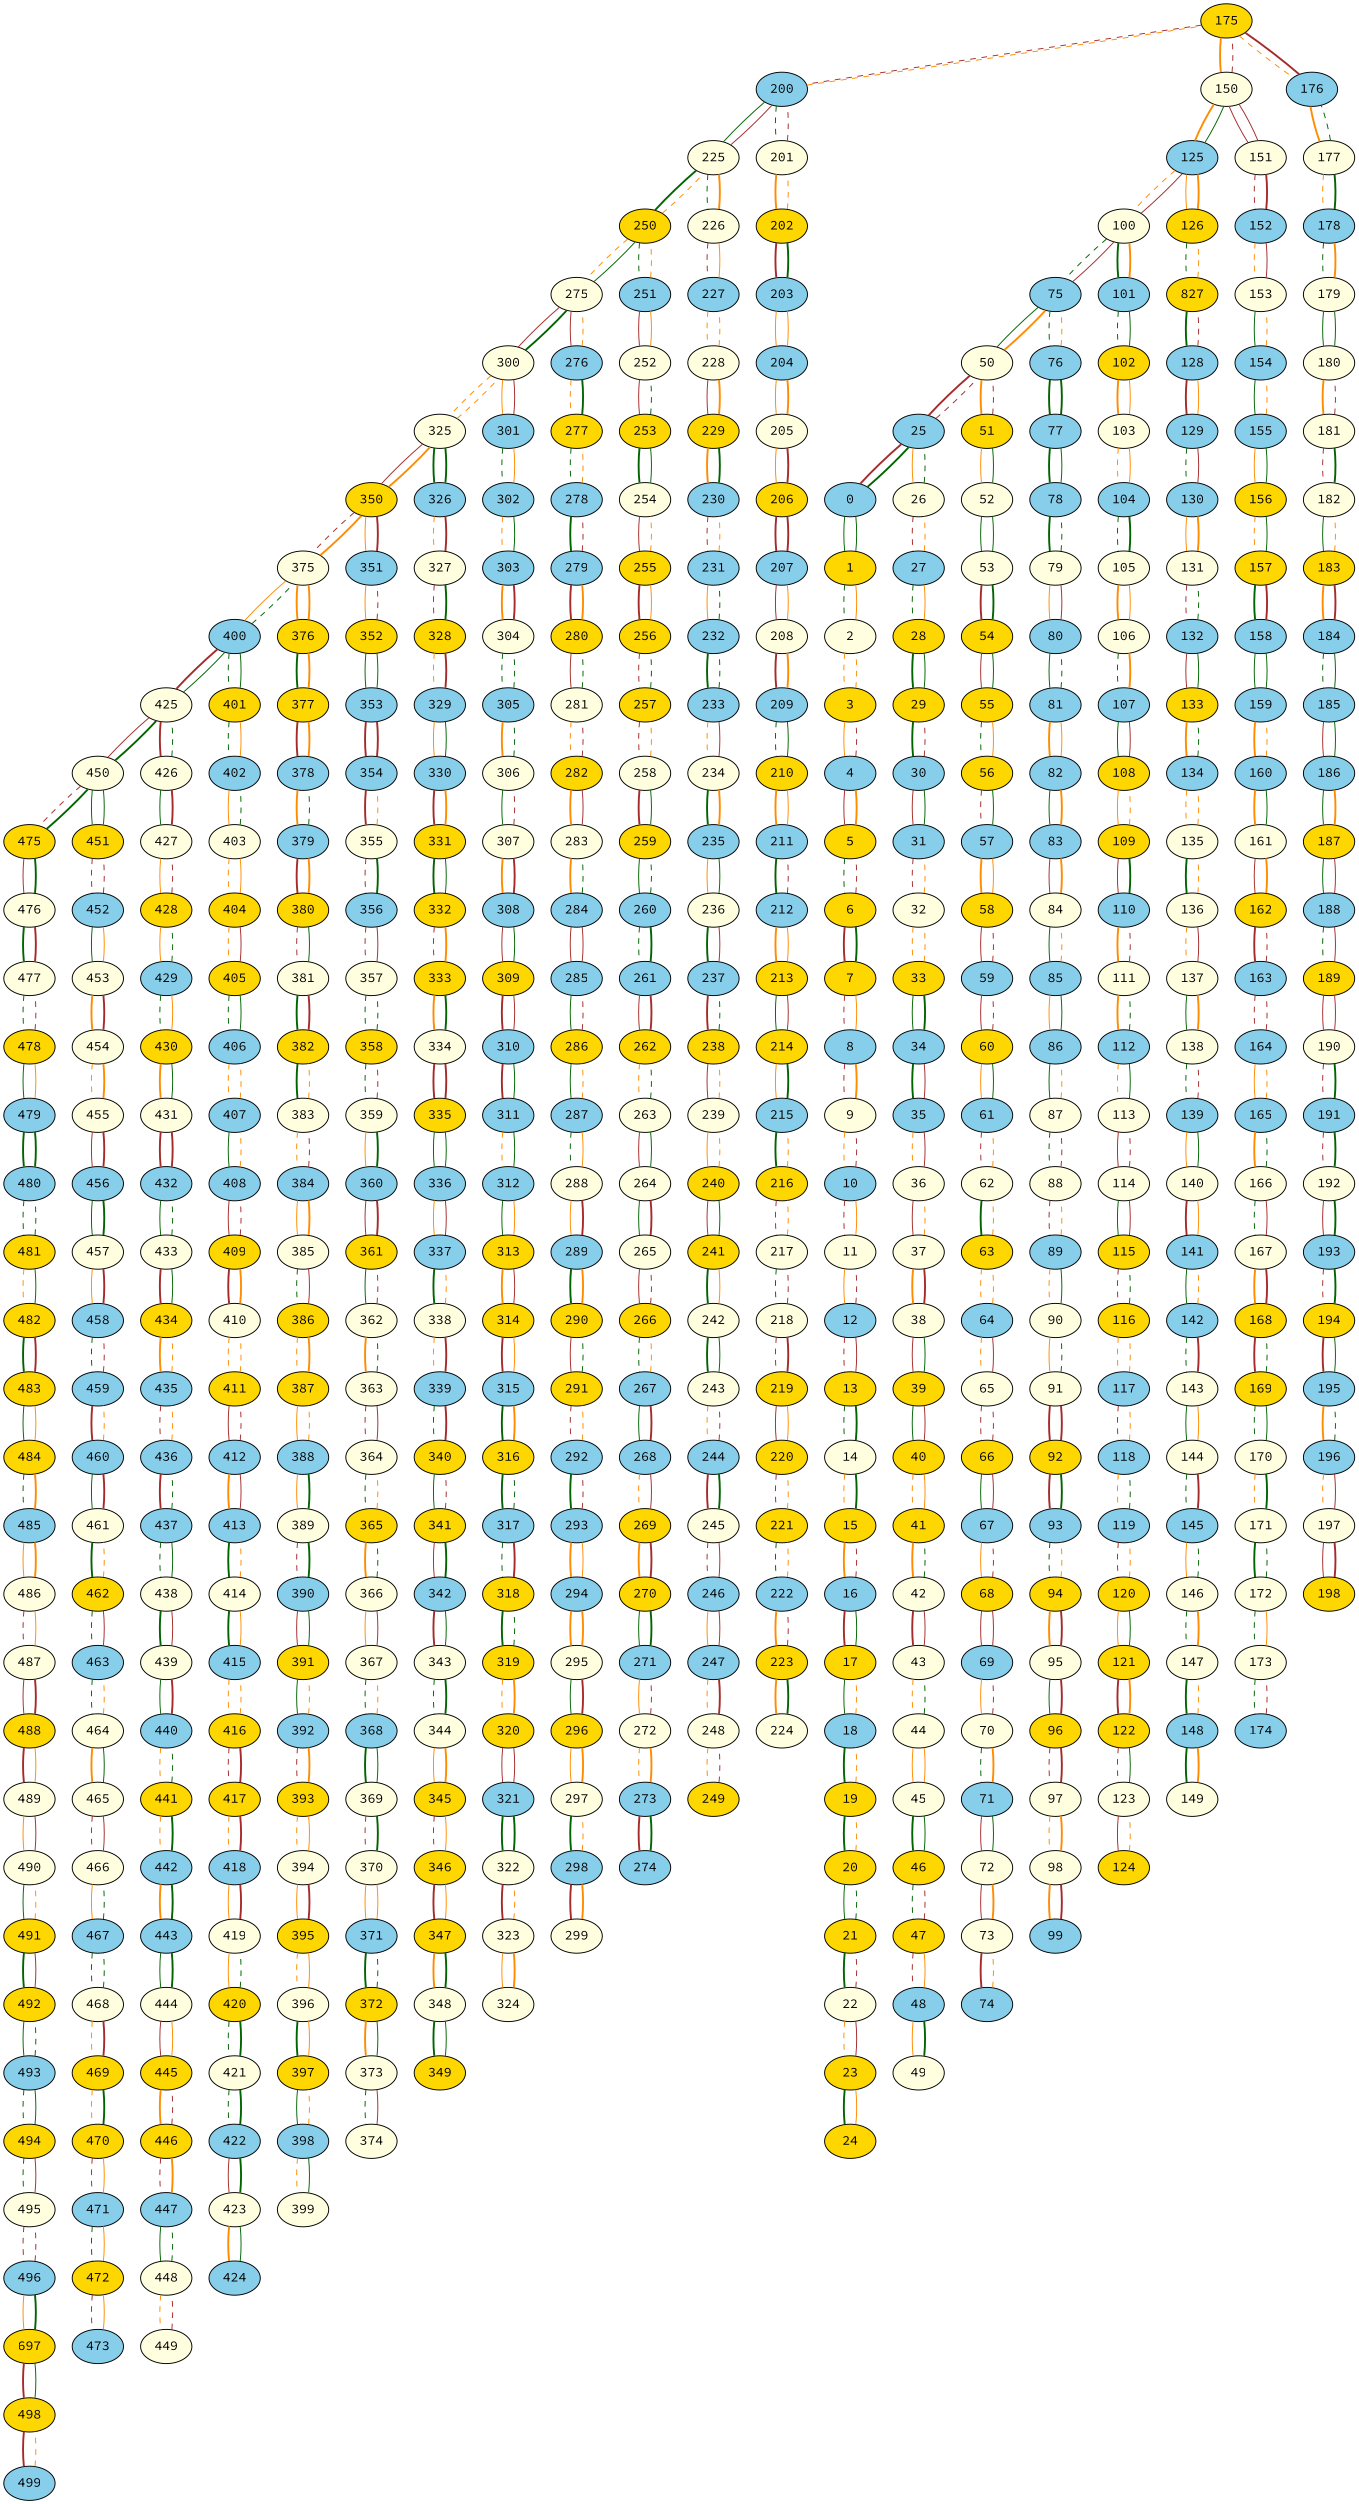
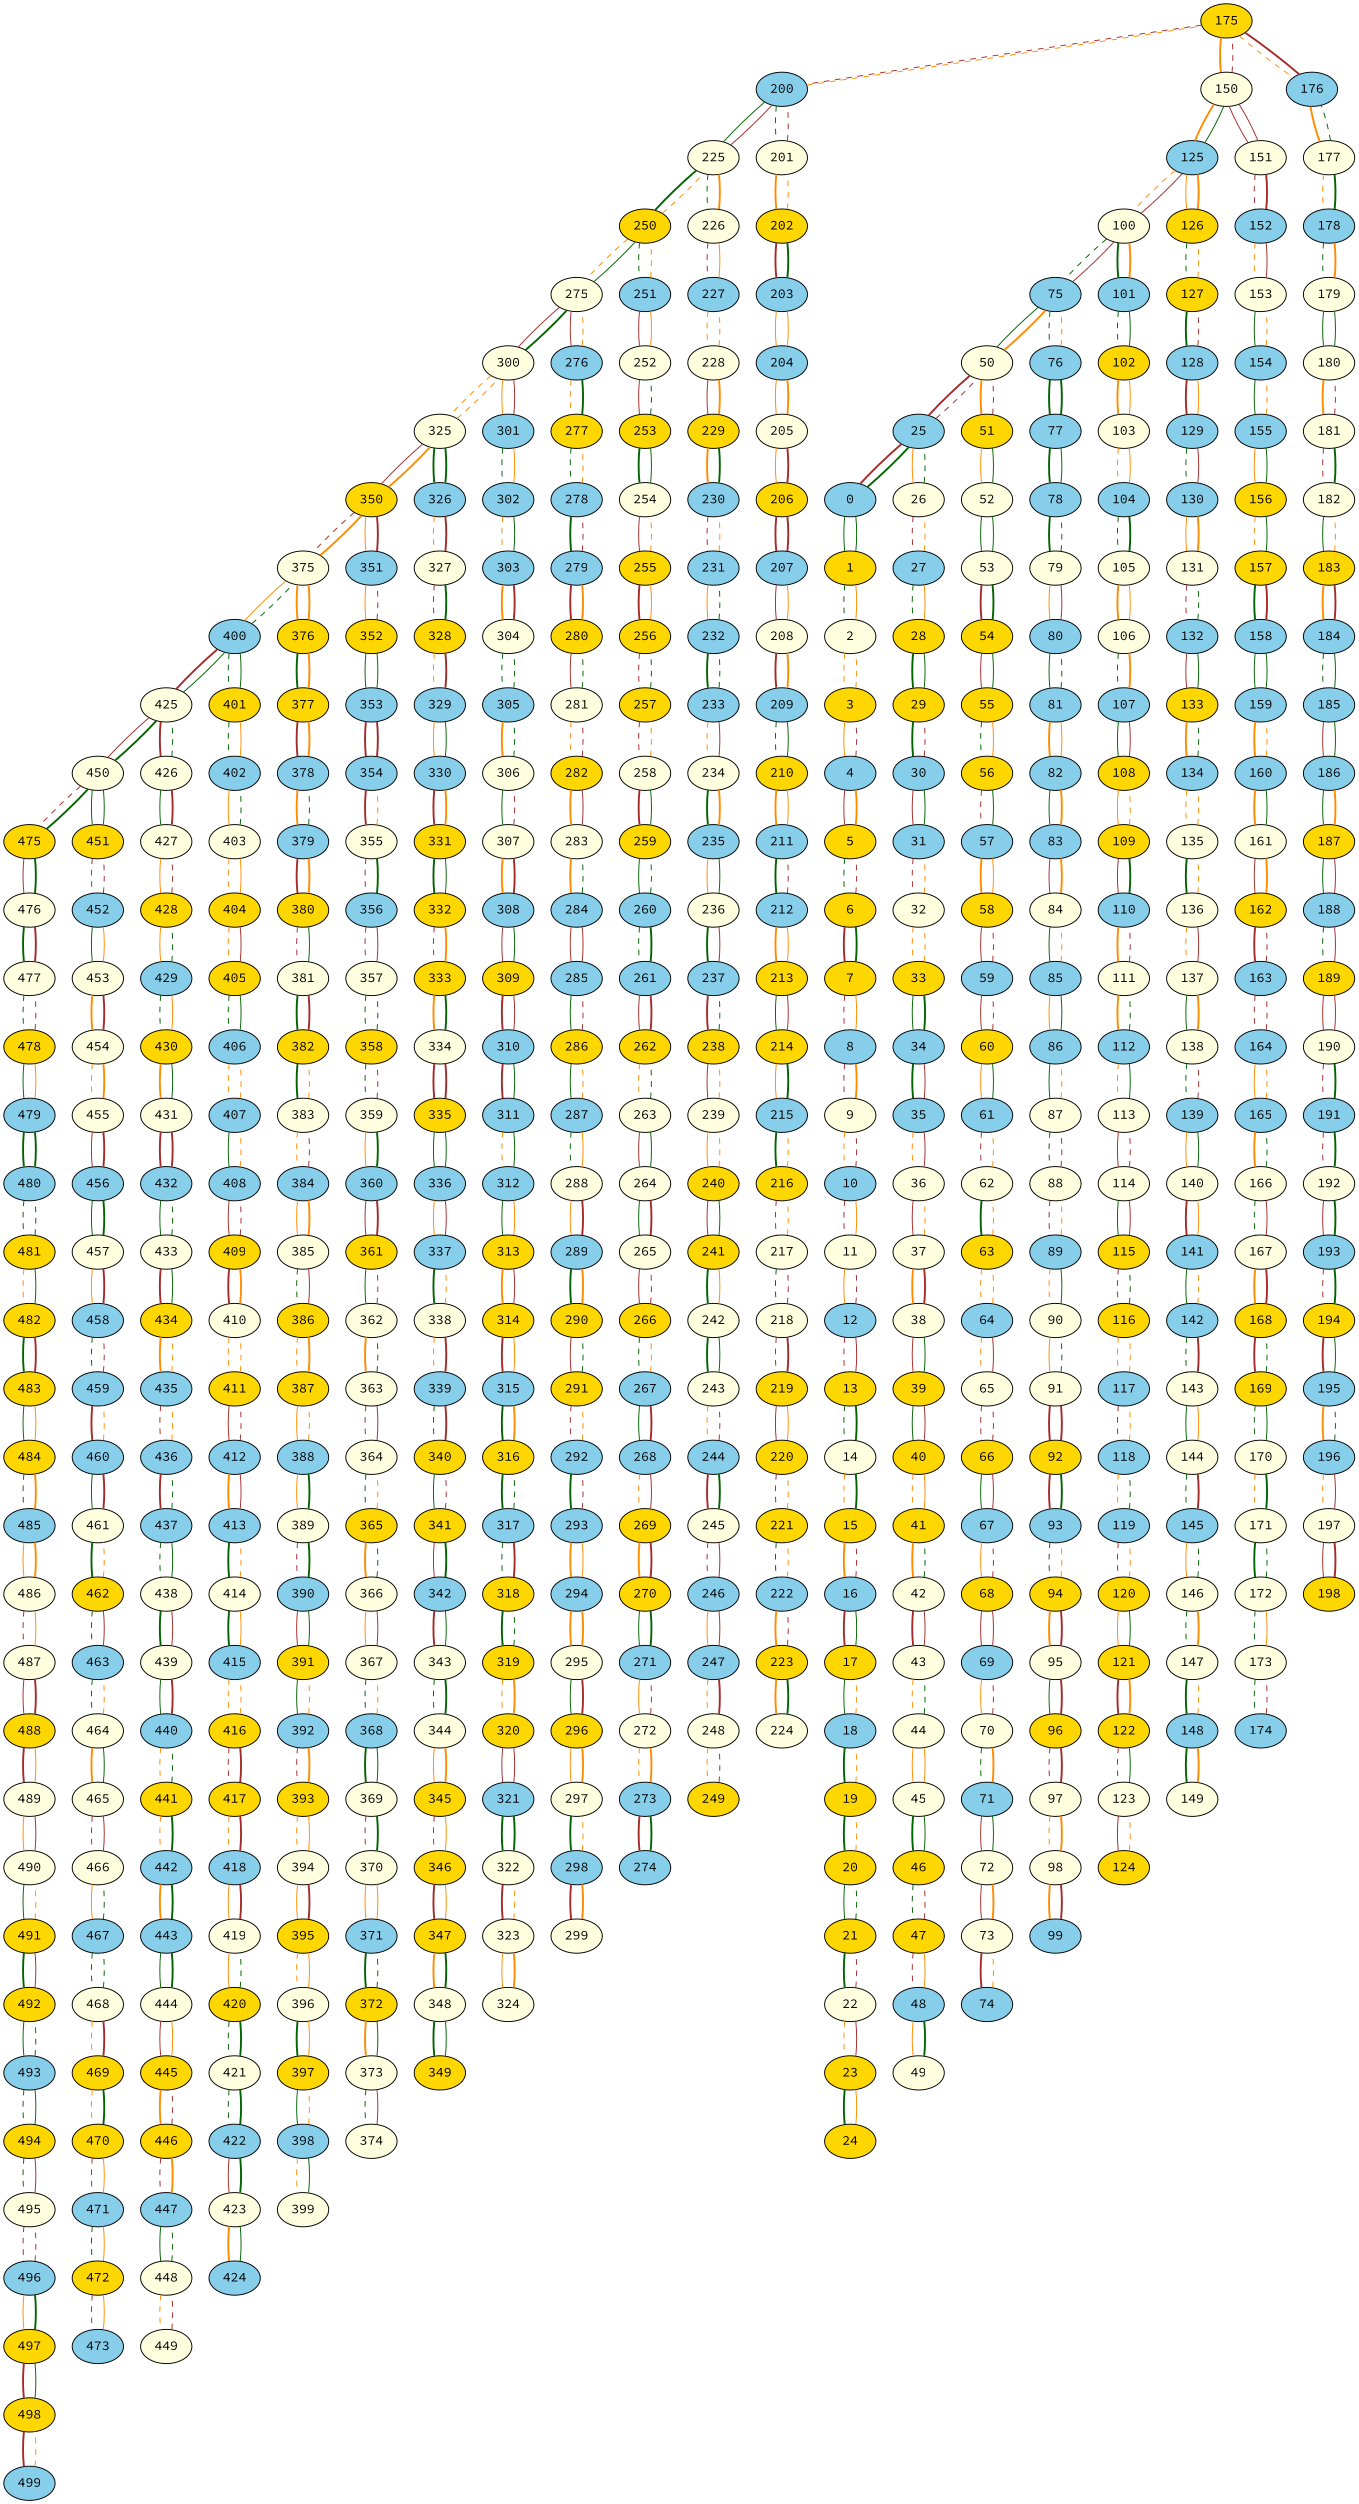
(1192, 294) -> (1192, 294)
(29, 2346) -> (29, 2346)
